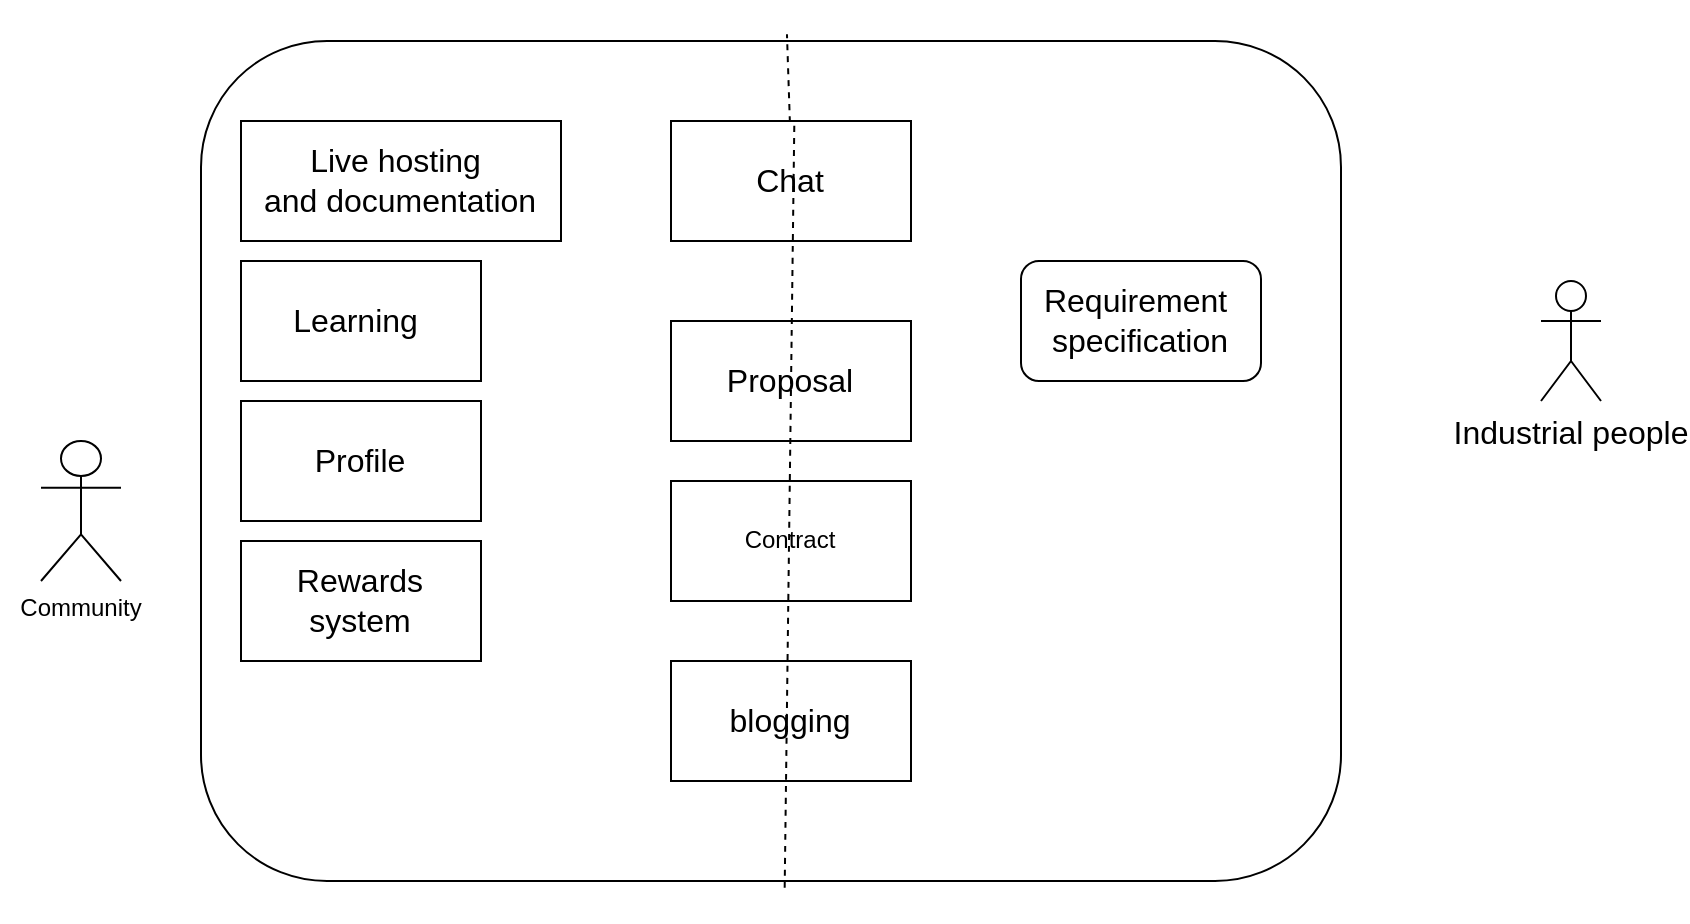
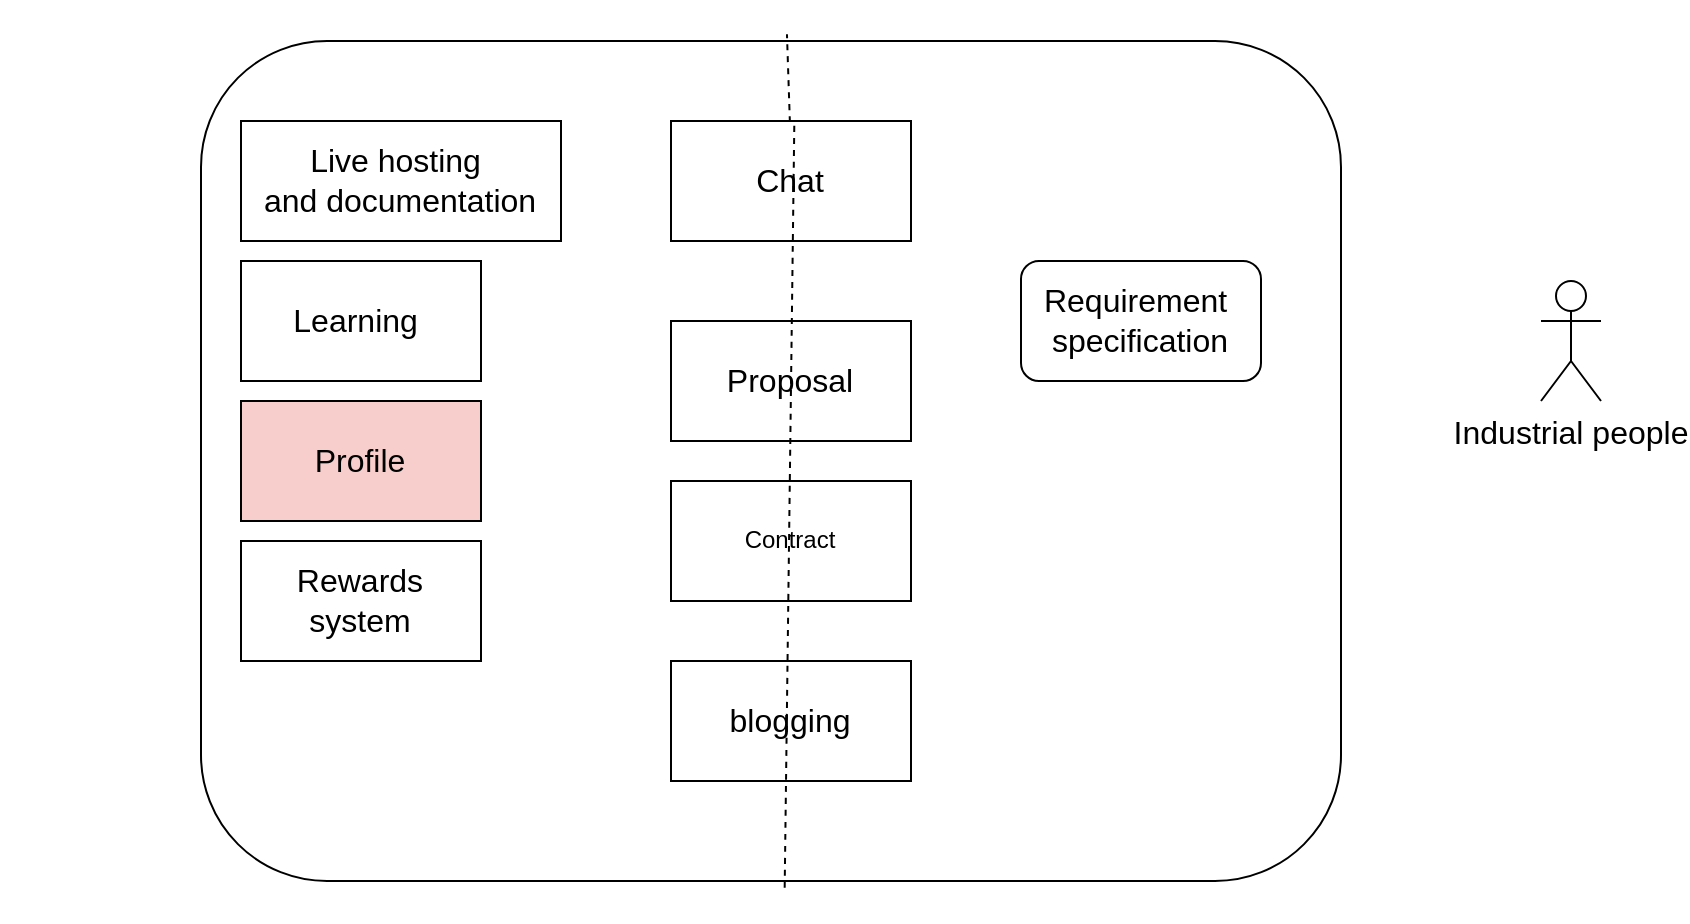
(361, 461) -> (361, 461)
(81, 511) -> none
